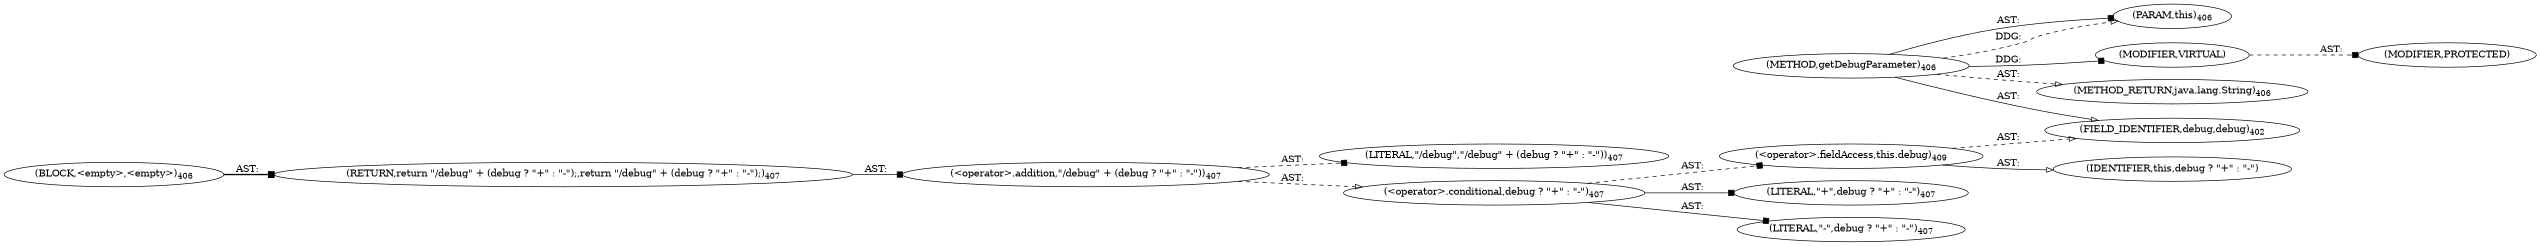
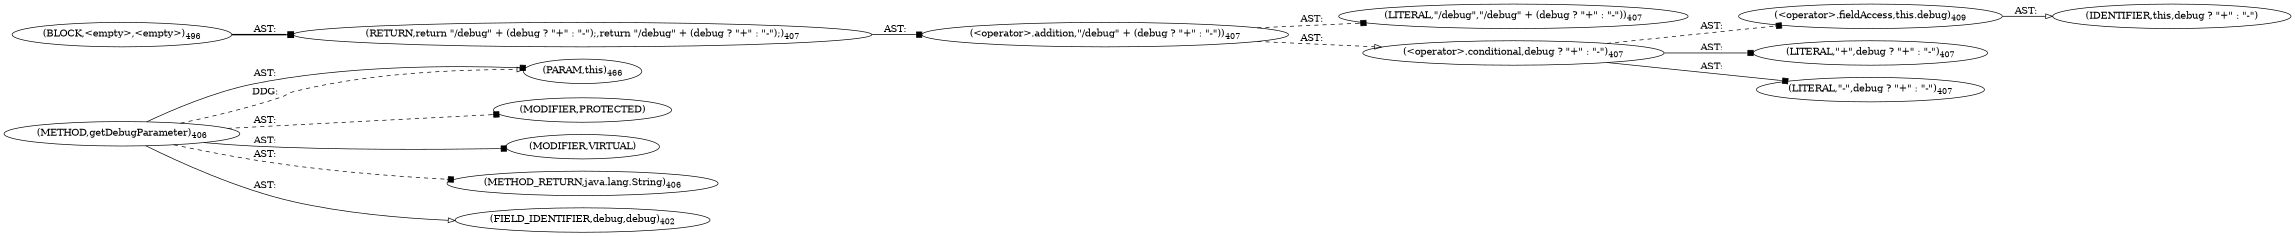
(2205, 15) -> (615, 70)
(2300, 55) -> (360, 122)
(2010, 60) -> (267, 141)
(1996, 80) -> (310, 168)
(2011, 144) -> none
(185, 174) -> (193, 34)
